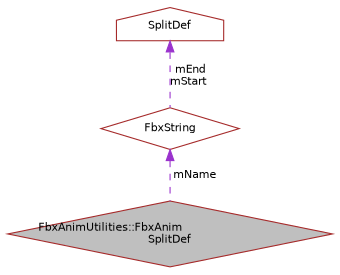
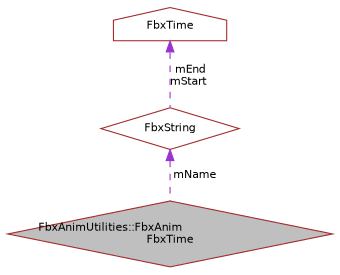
(170, 26) -> (170, 26)
(170, 234) -> (170, 234)
